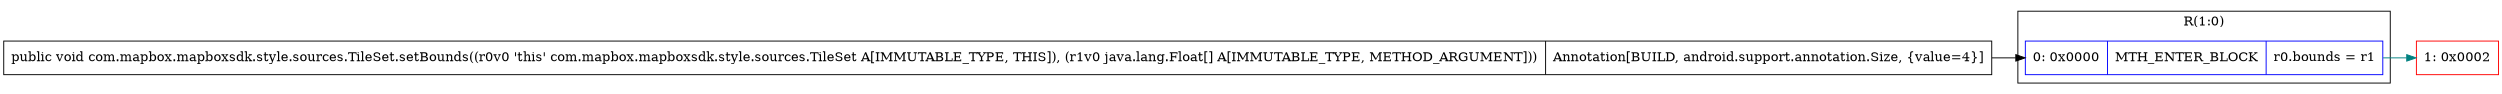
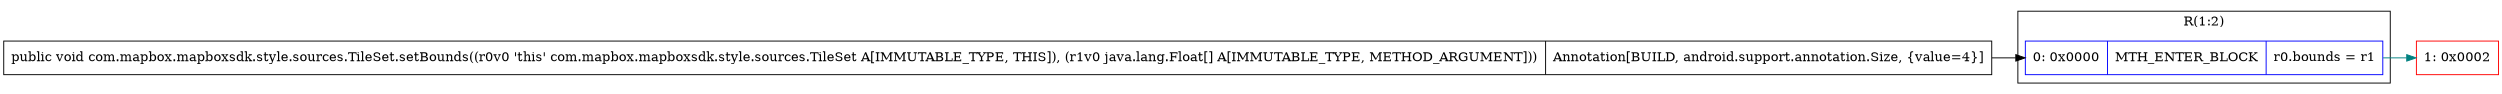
(2204, 22) -> (2204, 22)
